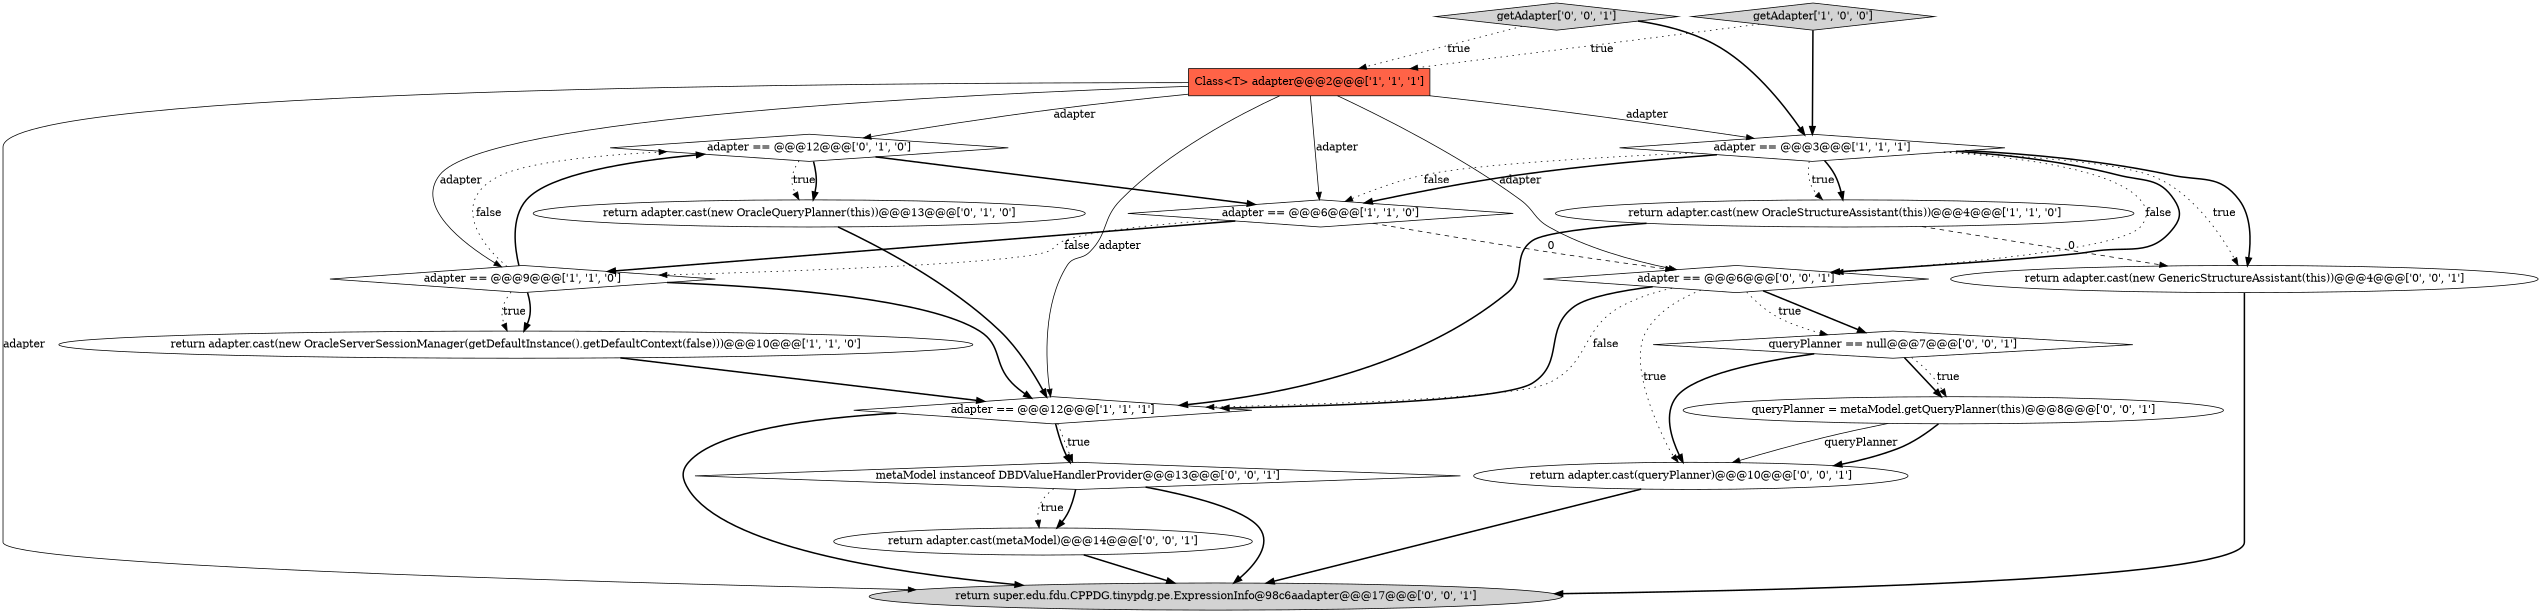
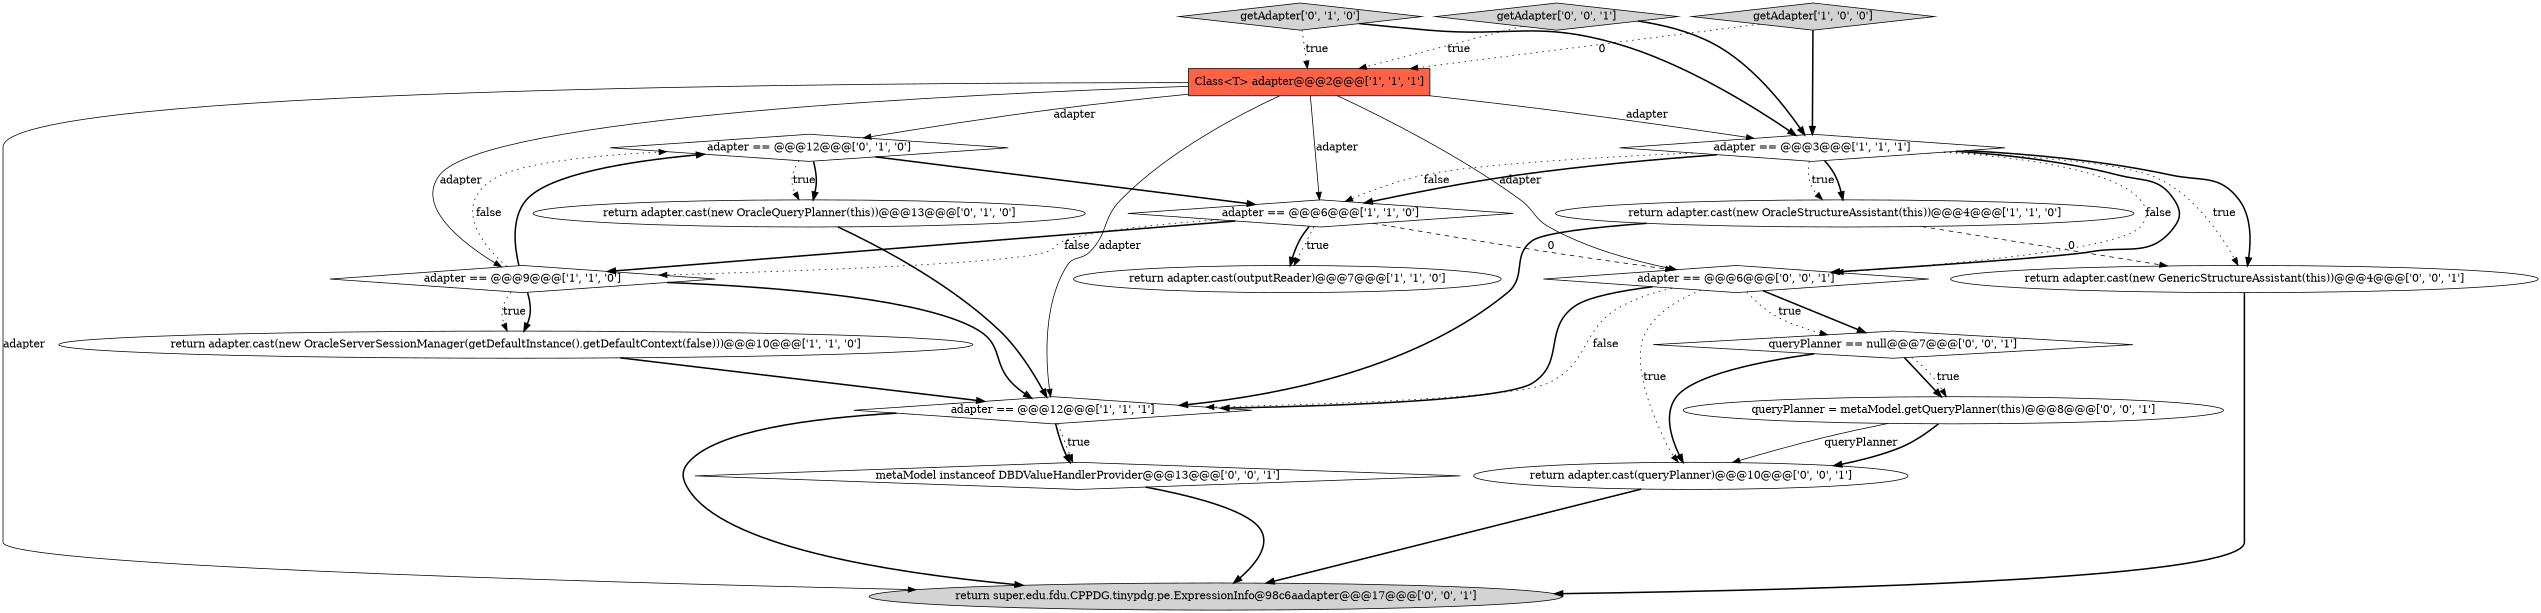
none -> (1300, 17)
(1602, 49) -> (1602, 49)
none -> (1287, 279)
(1043, 541) -> none
